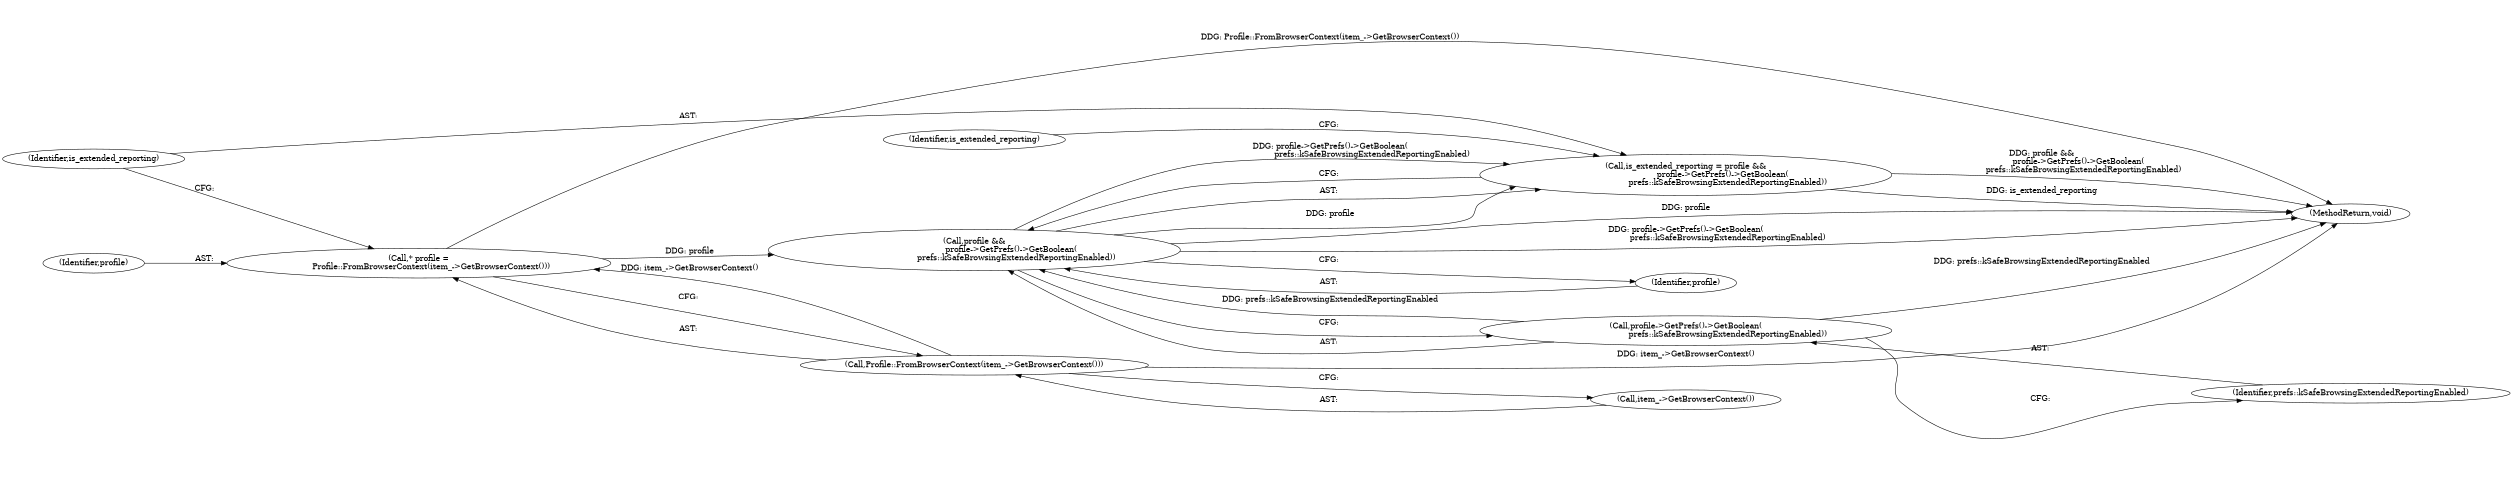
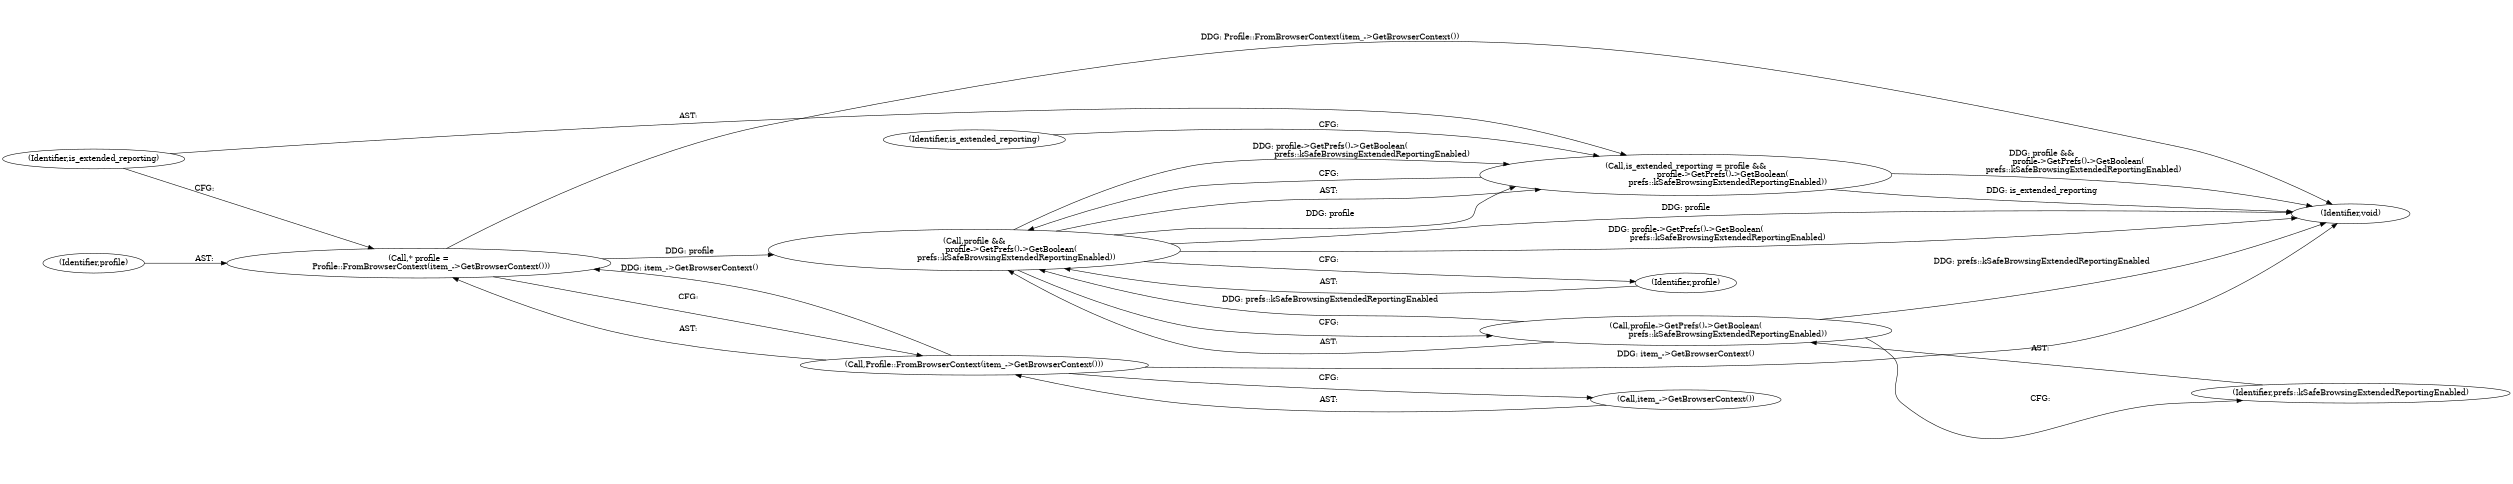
(2351, 214) -> (2351, 214)
